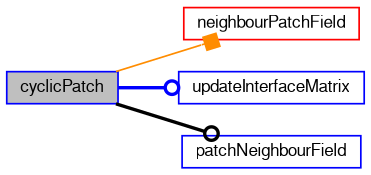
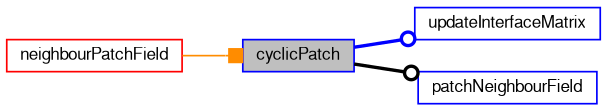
(159, 58) -> (204, 56)
